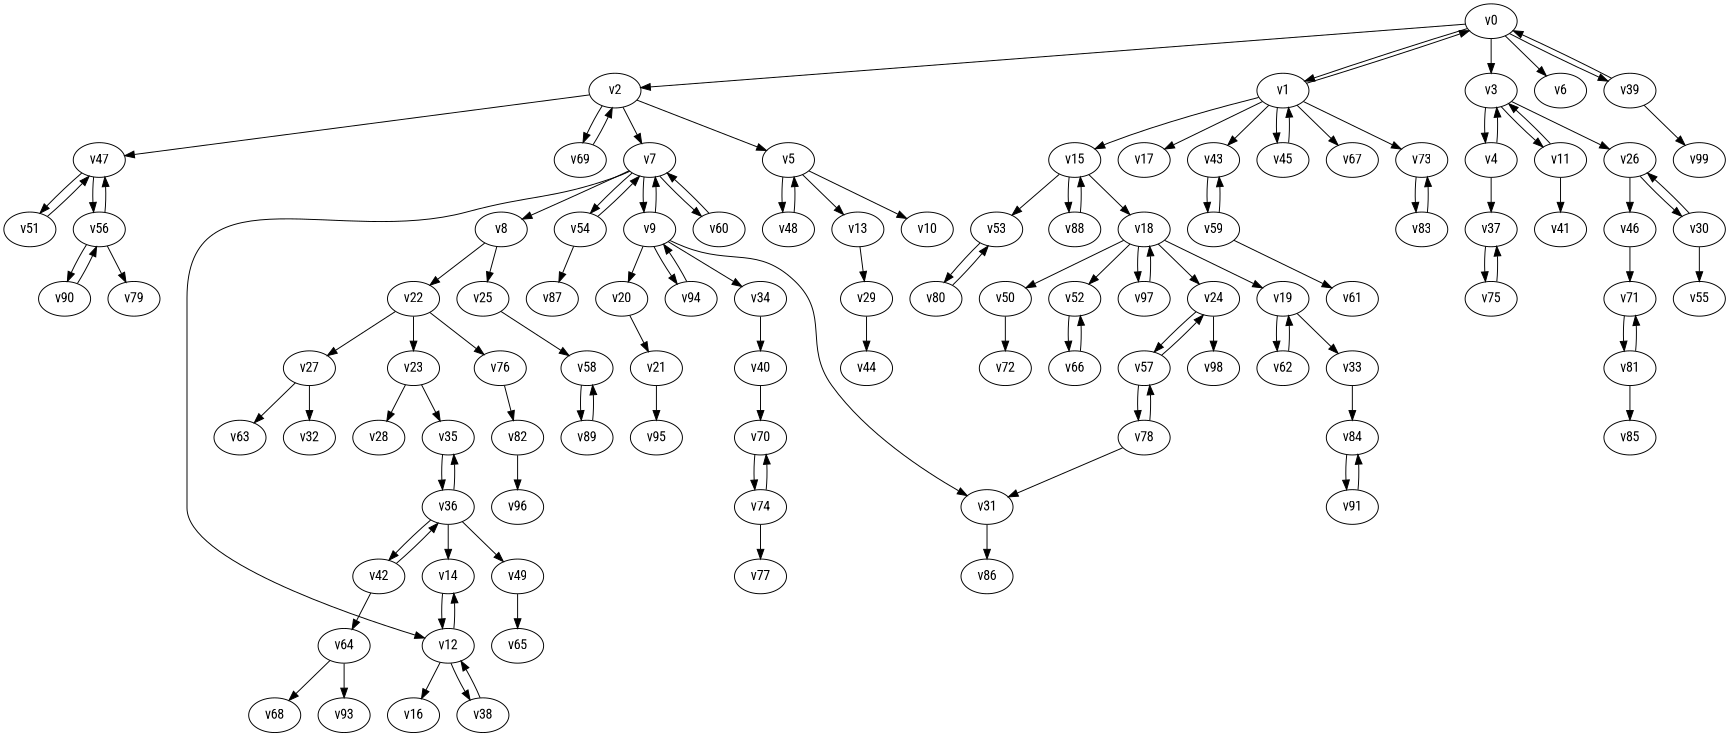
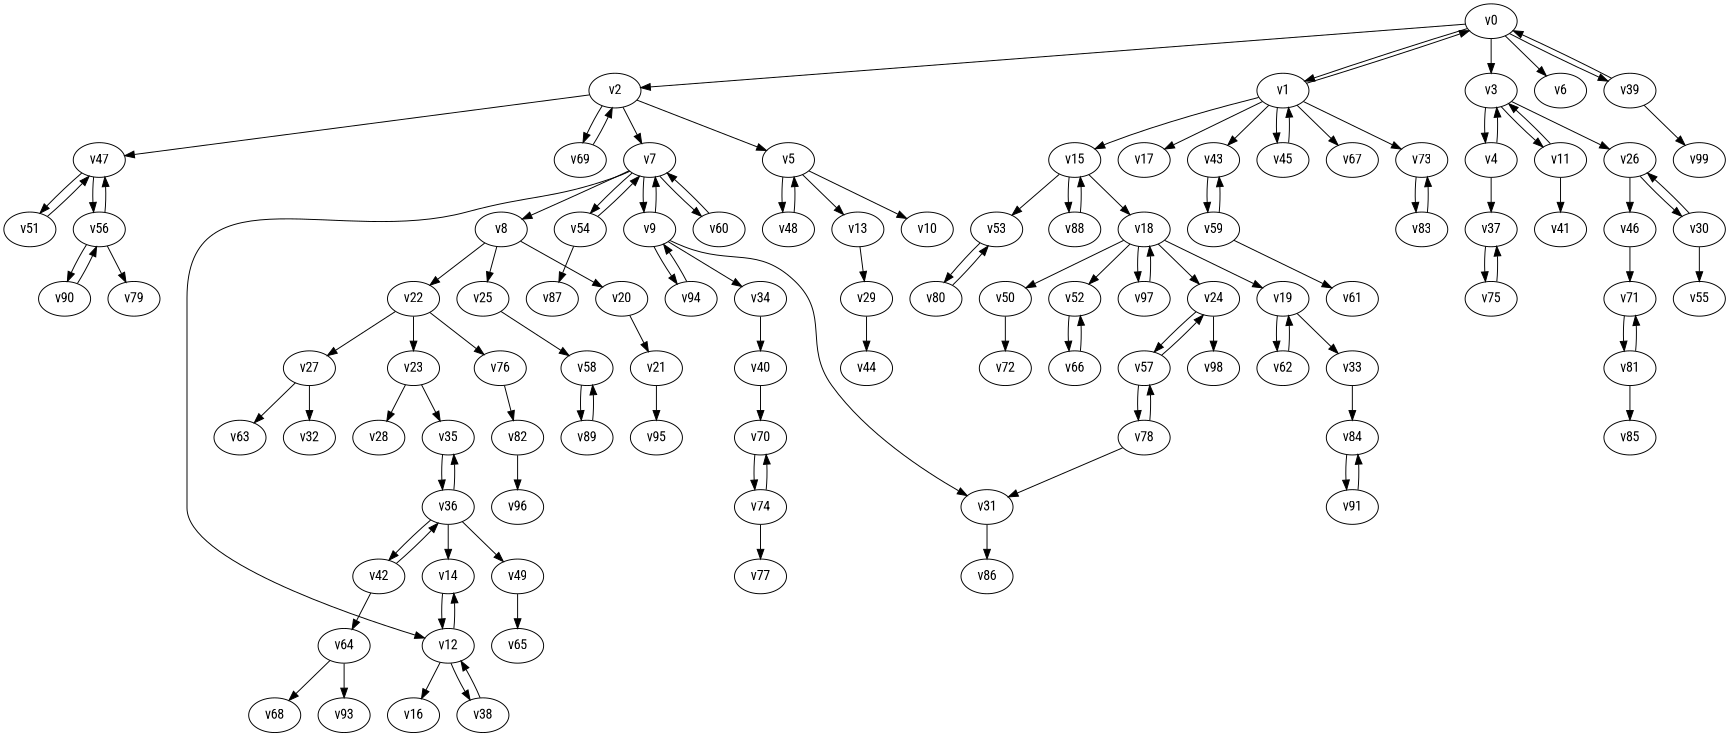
(638, 260) -> (557, 262)
